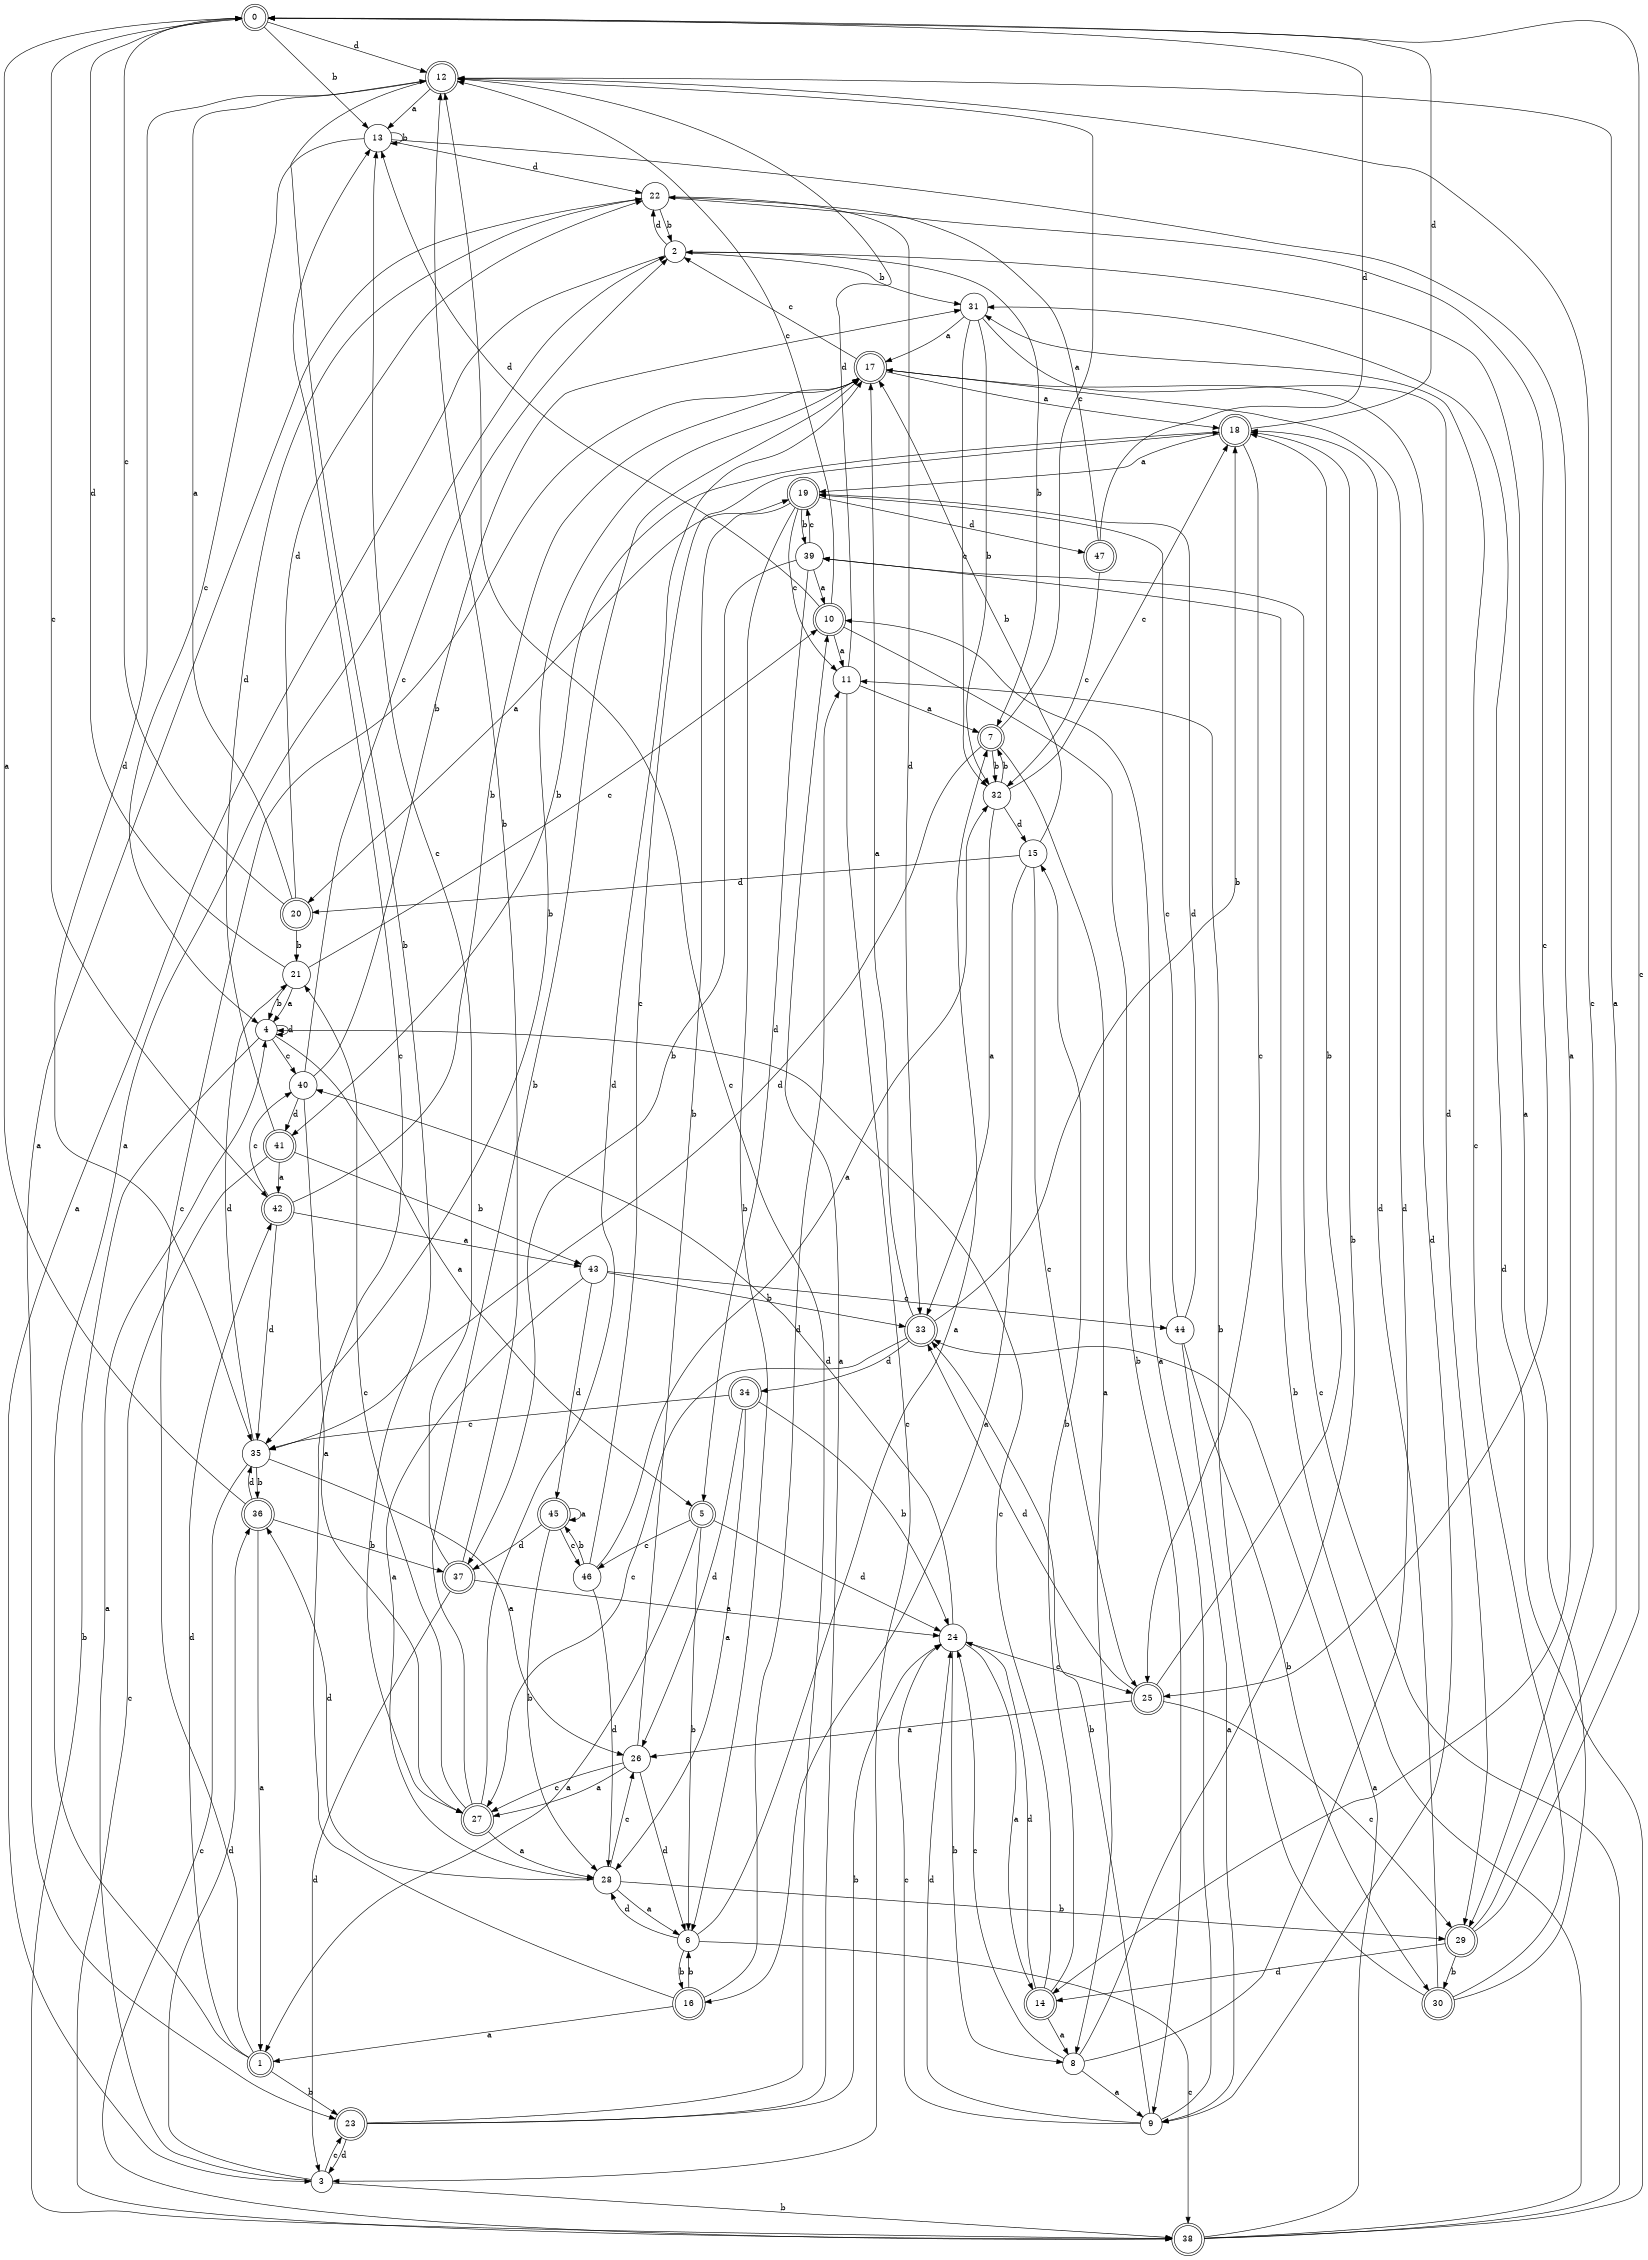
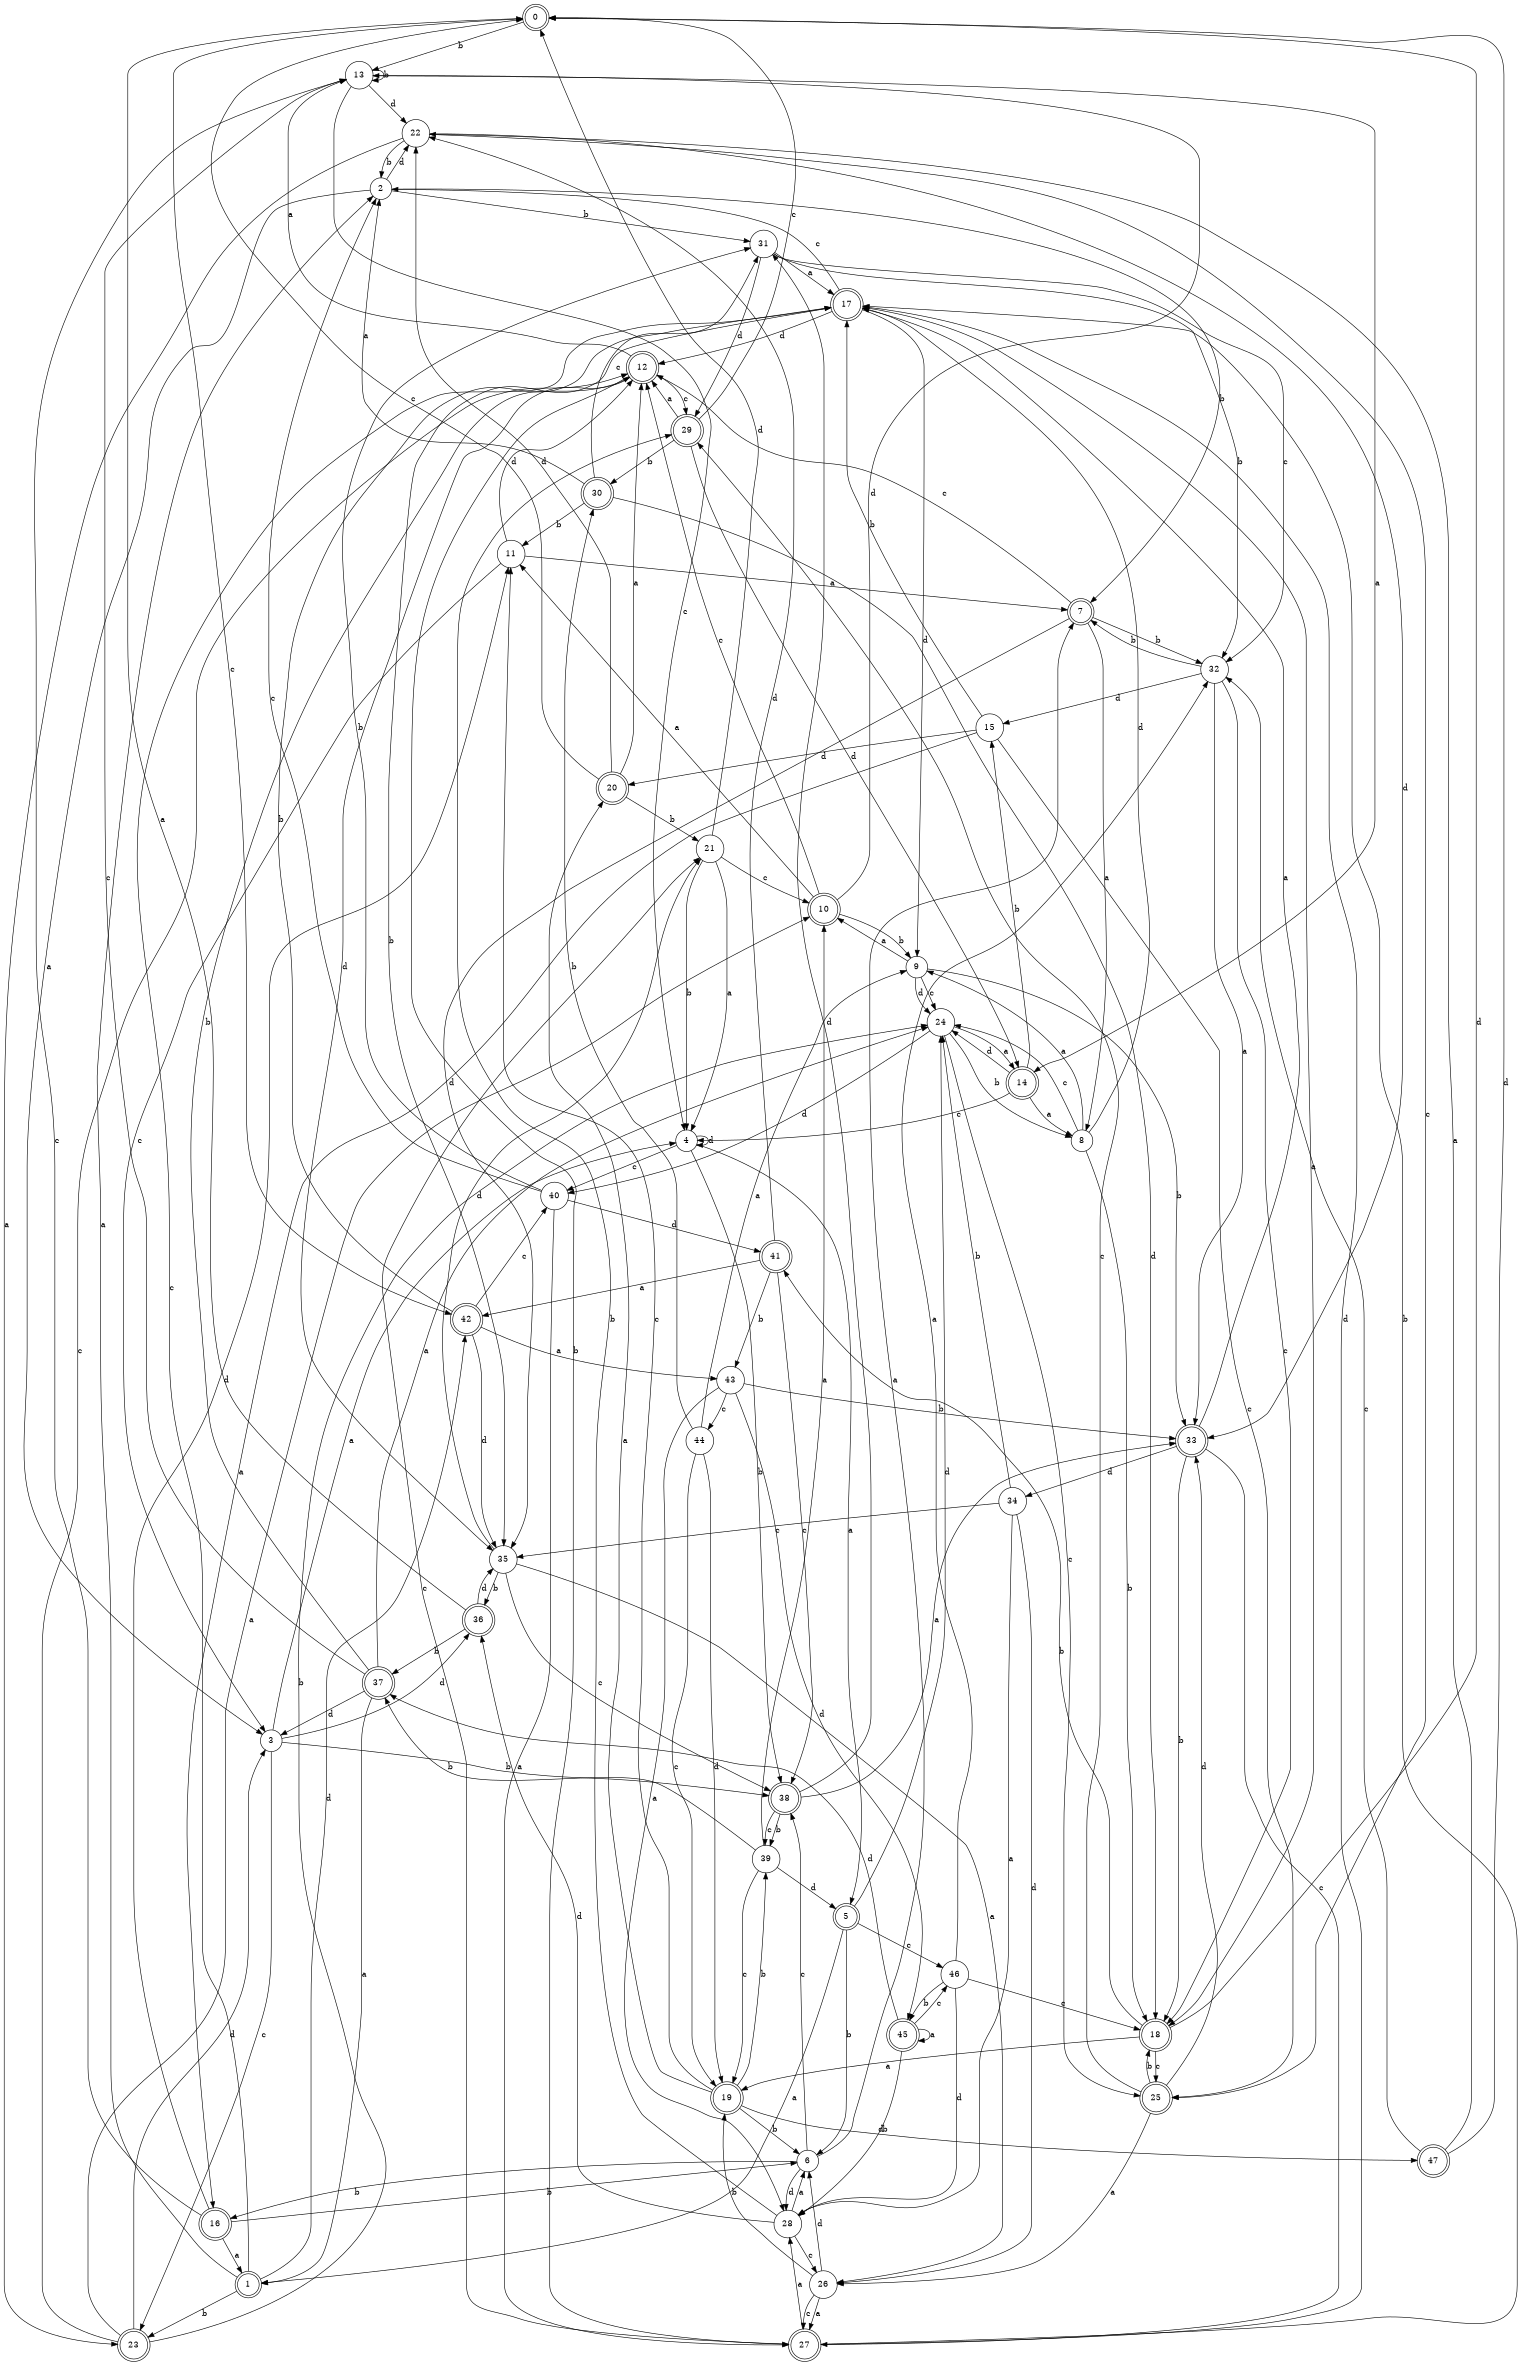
(344, 46) -> (745, 343)
(745, 1393) -> (1013, 1501)
(259, 1787) -> (361, 2009)
